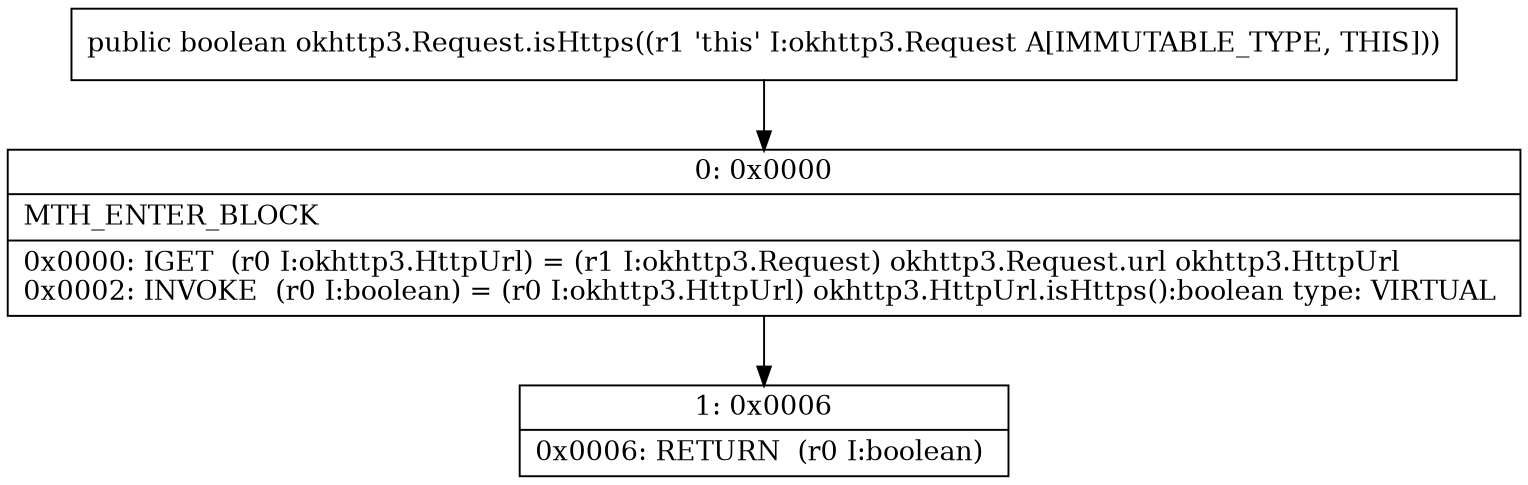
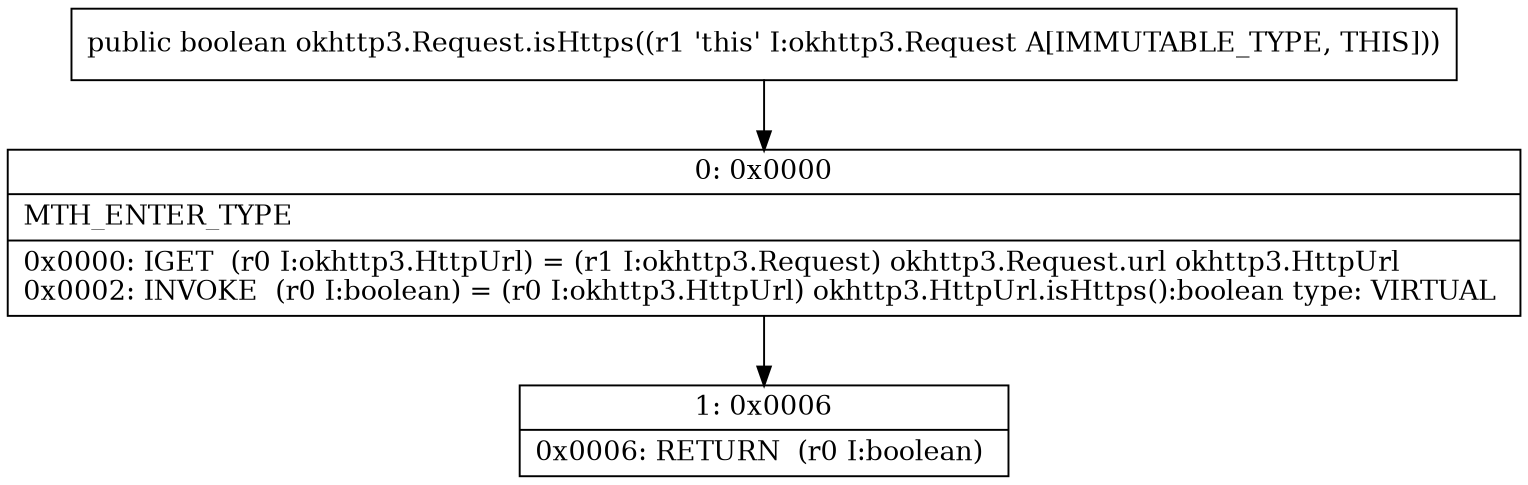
(172, 216) -> (158, 216)
